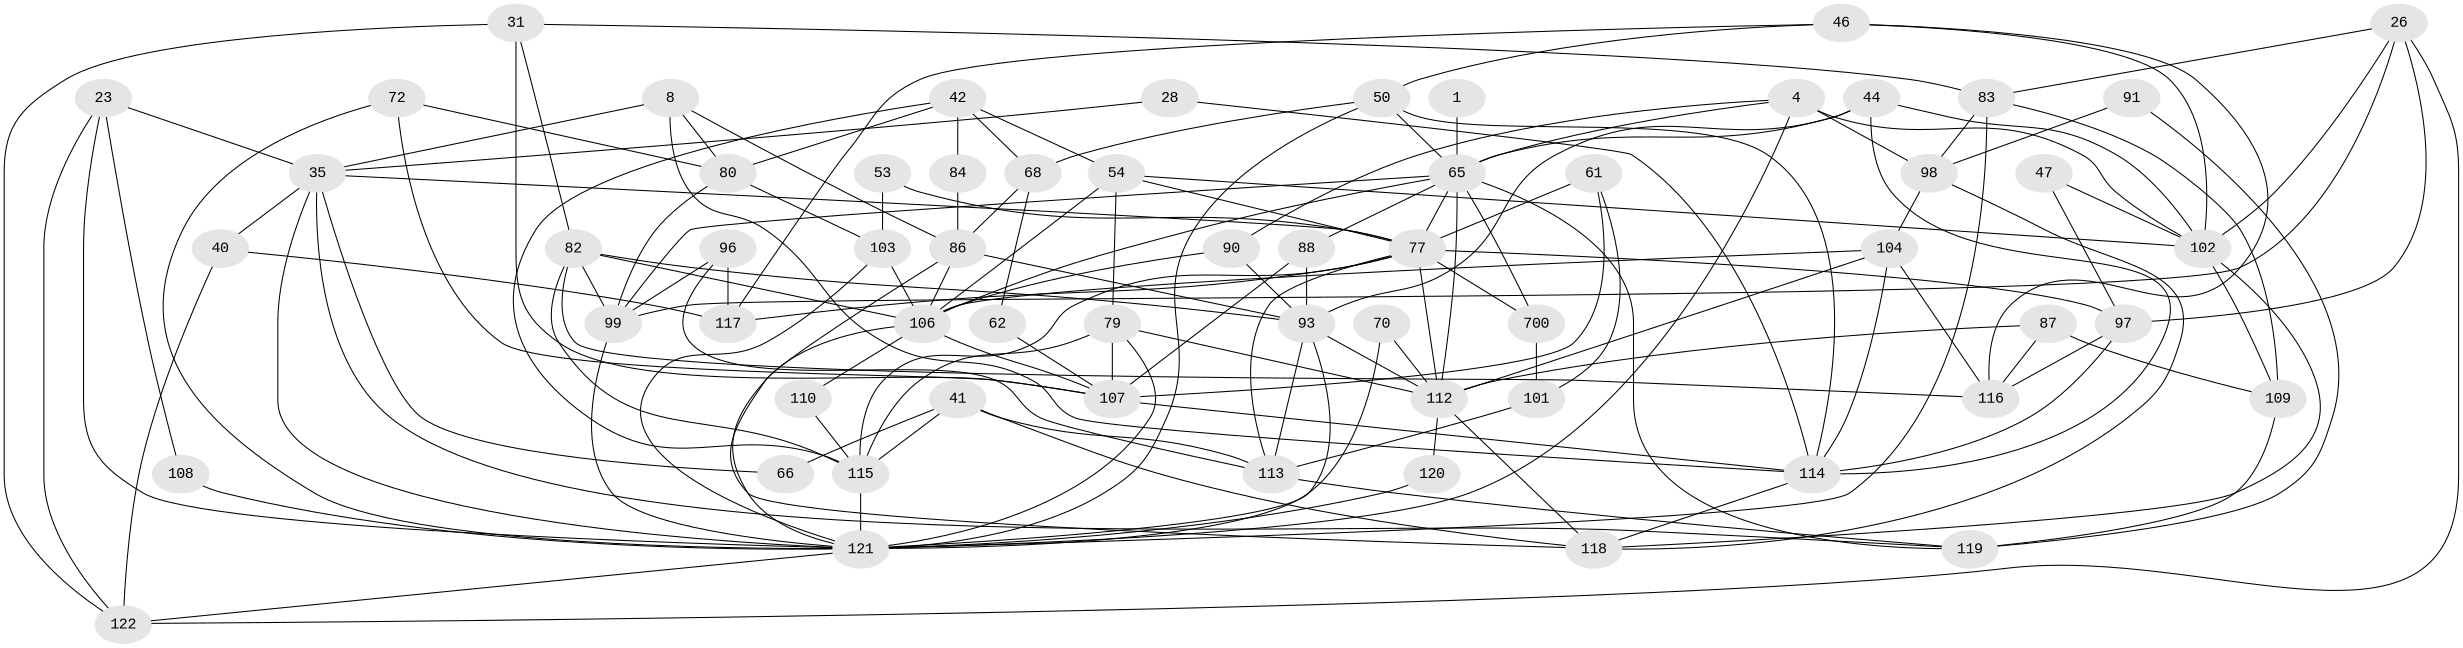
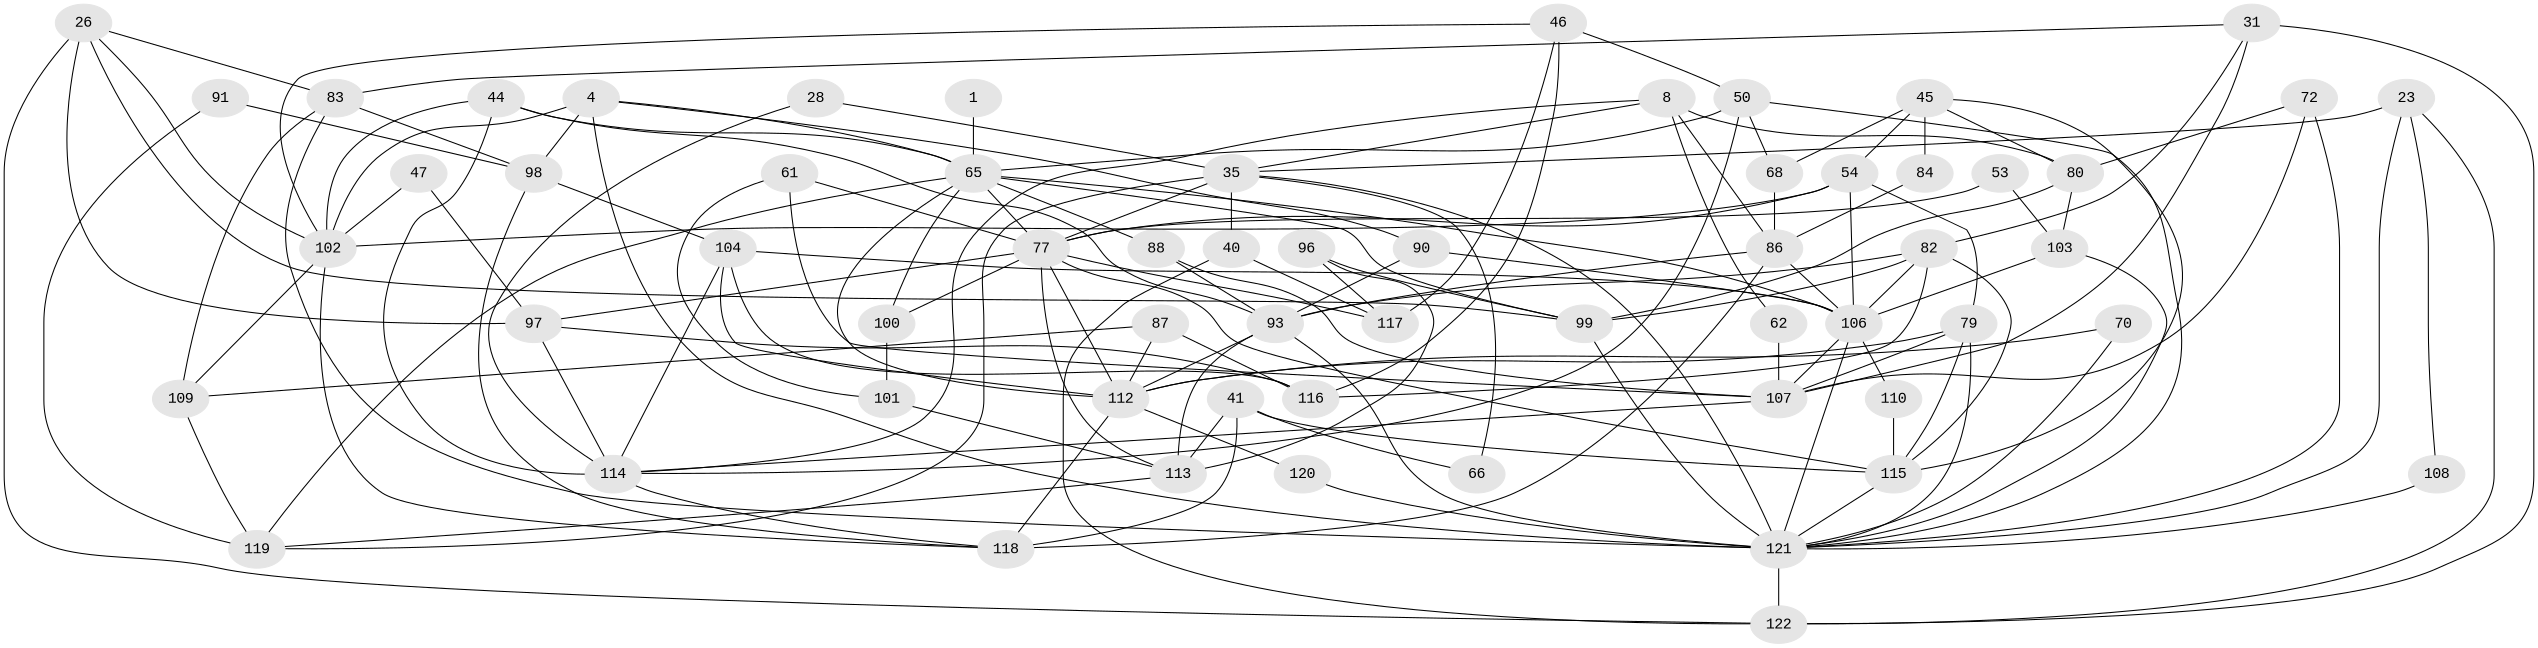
(958, 98) -> (1925, 98)
(1017, 243) -> (1715, 226)
(1536, 324) -> (887, 324)
